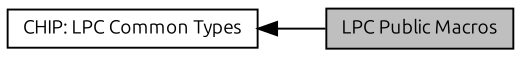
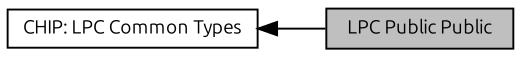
(420, 29) -> (420, 29)
